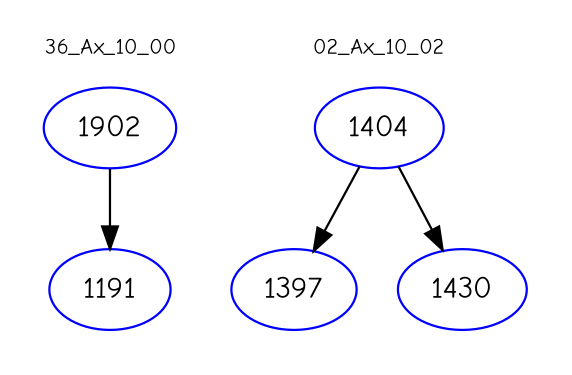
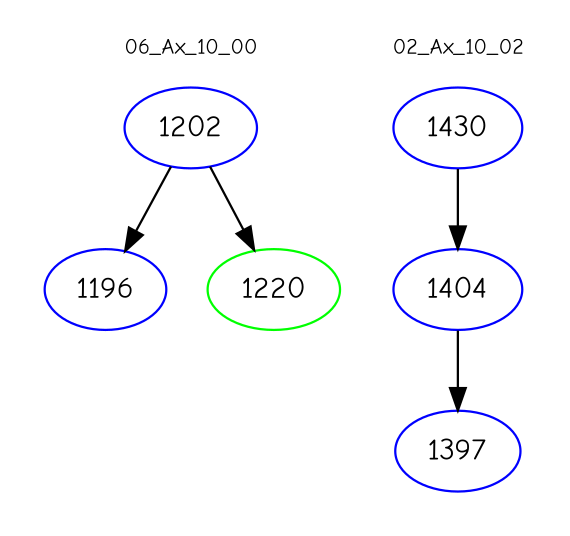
(111, 48) -> (192, 48)
(110, 128) -> (191, 128)
(415, 198) -> (458, 198)
(110, 290) -> (105, 290)
none -> (274, 290)
